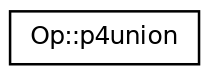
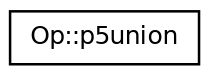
(105, 38) -> (105, 38)
